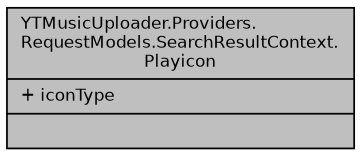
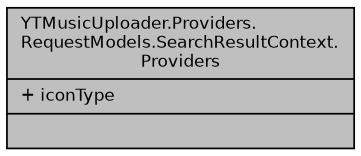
(181, 62) -> (181, 62)
